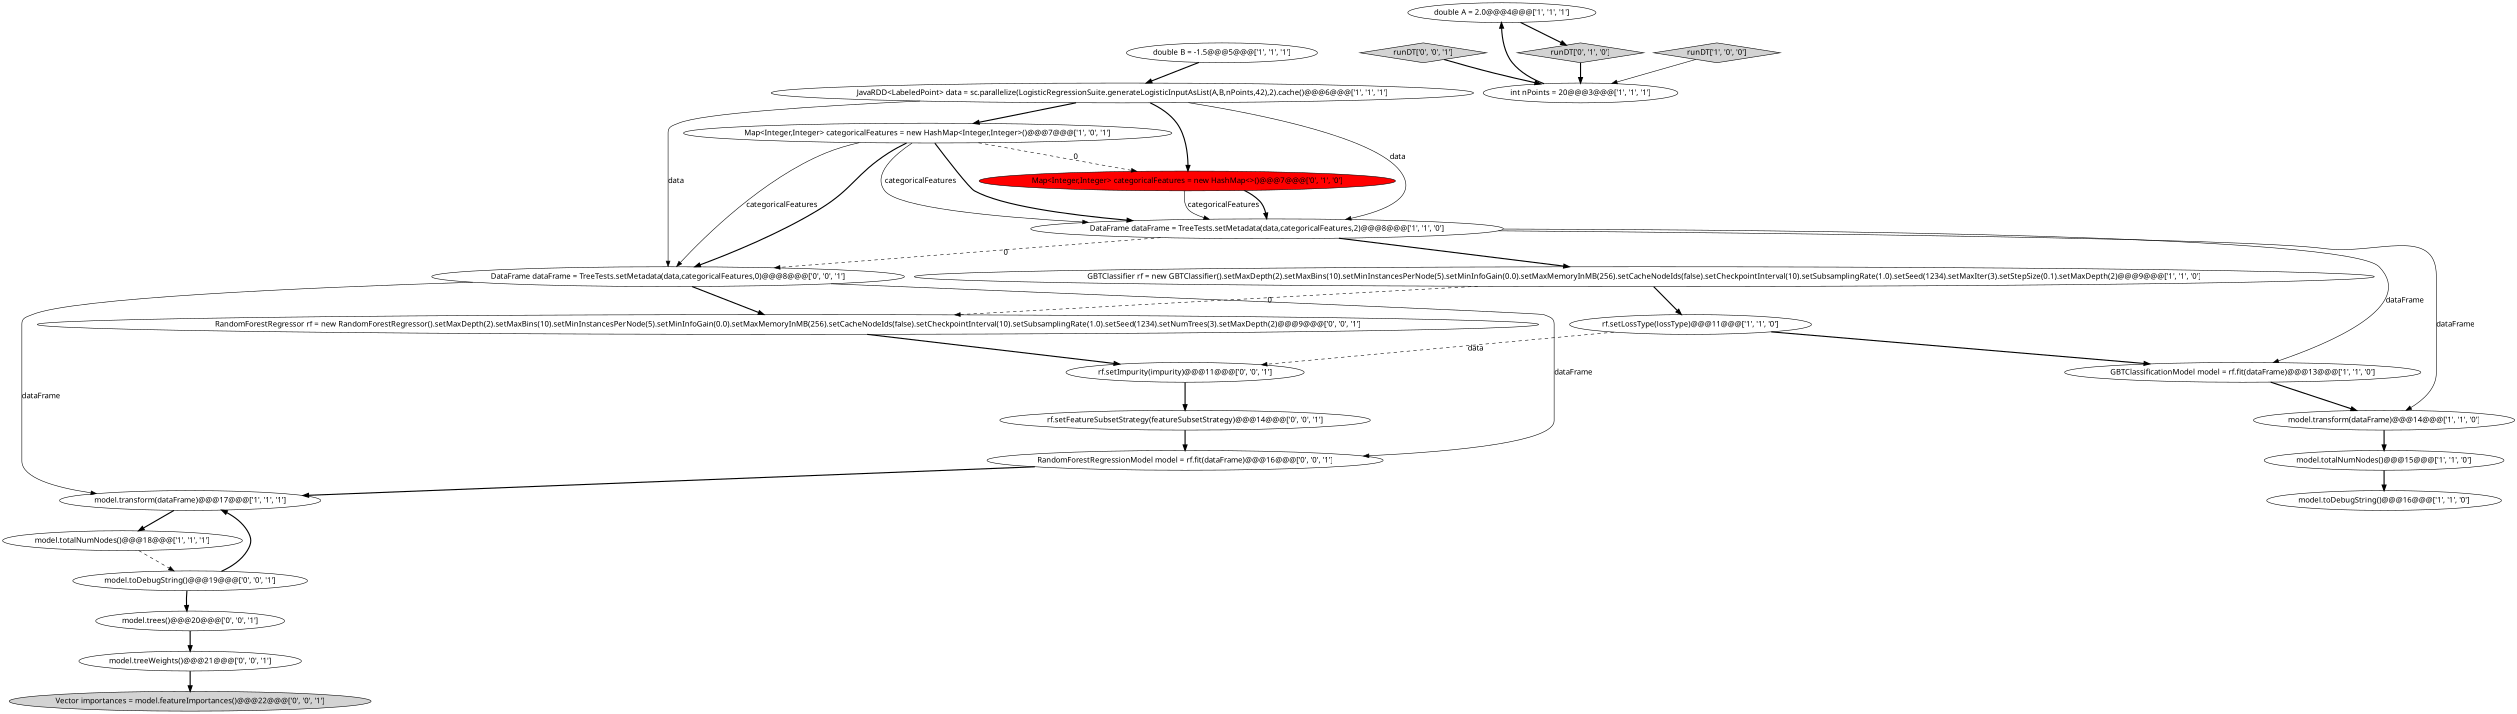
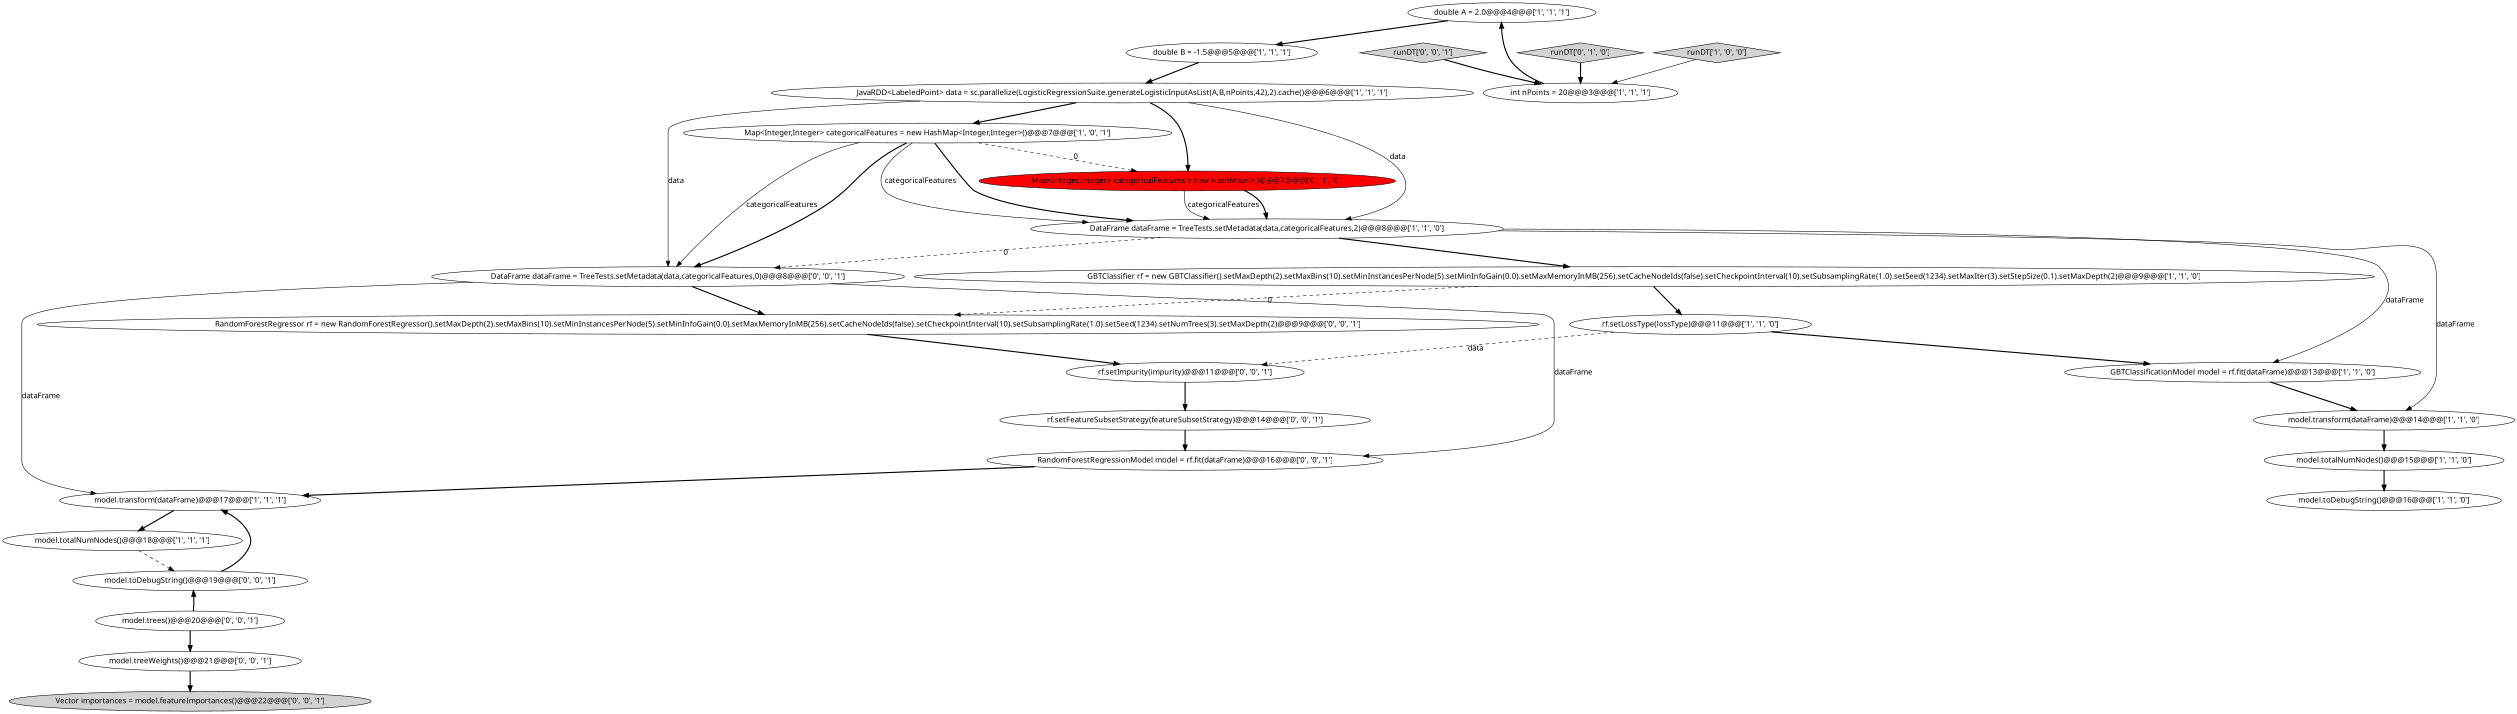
(1541, 33) -> (1365, 32)
(186, 598) -> (194, 604)
